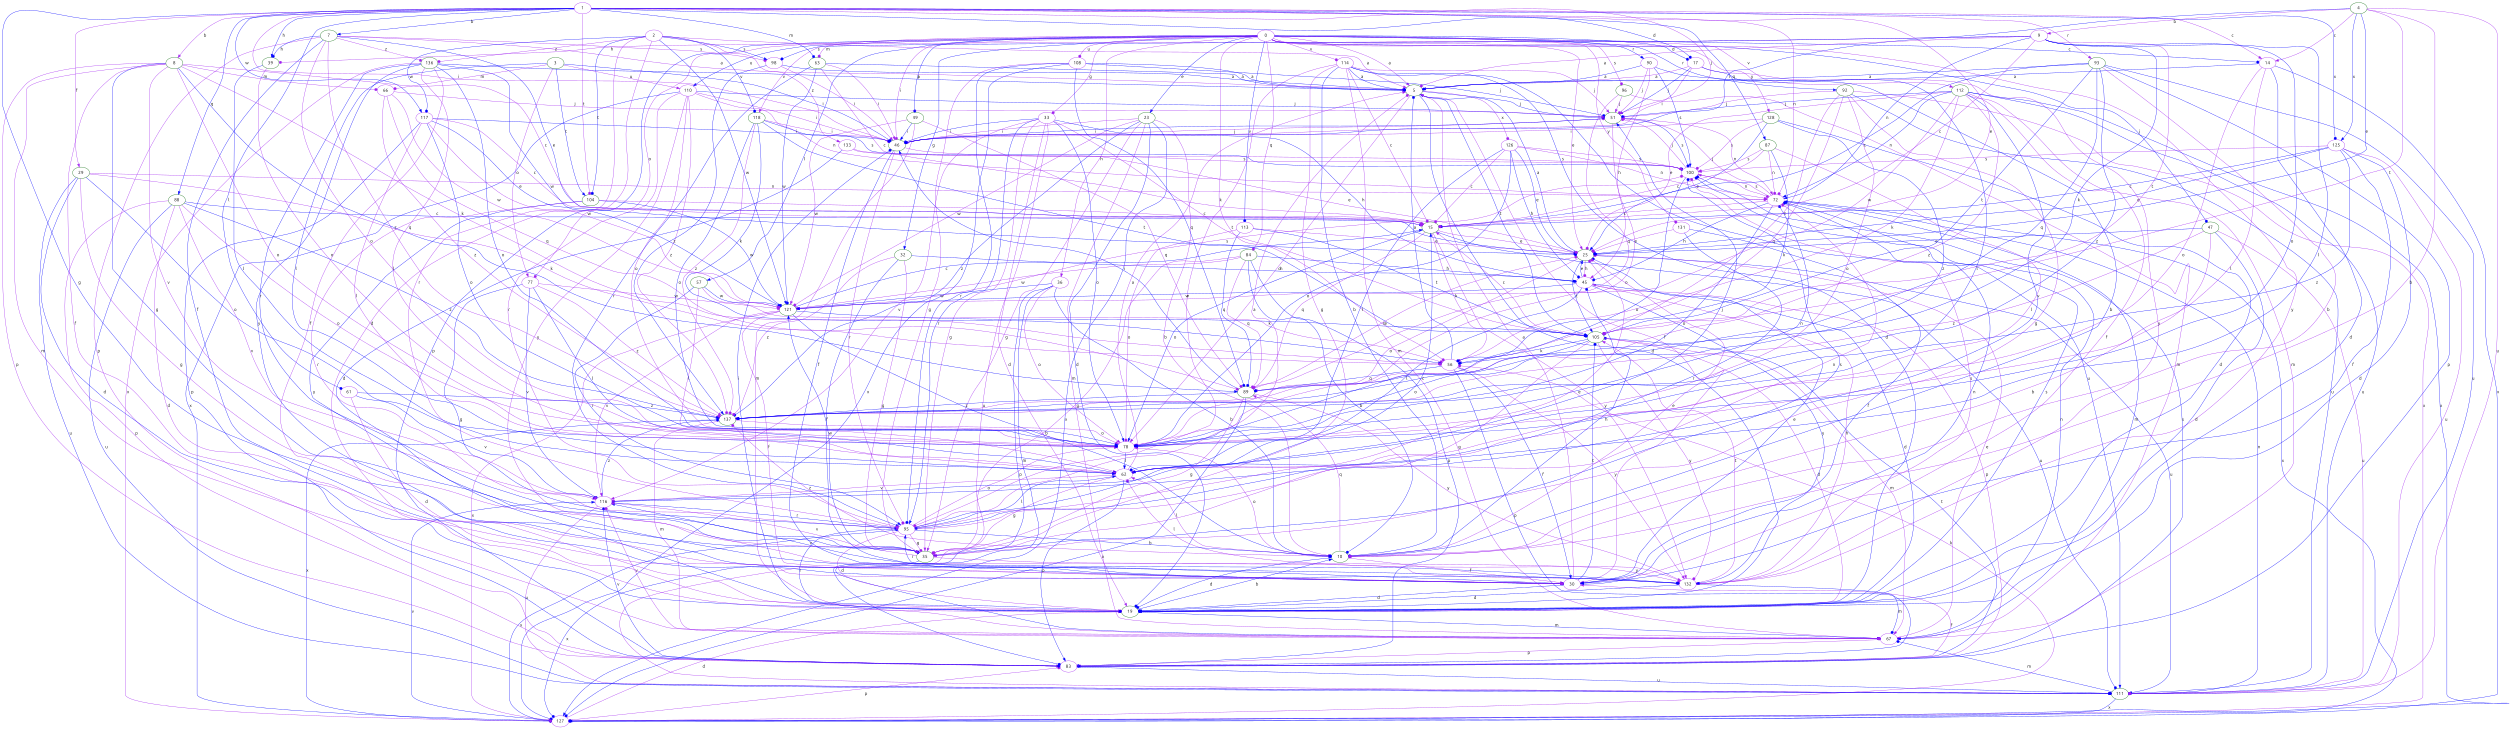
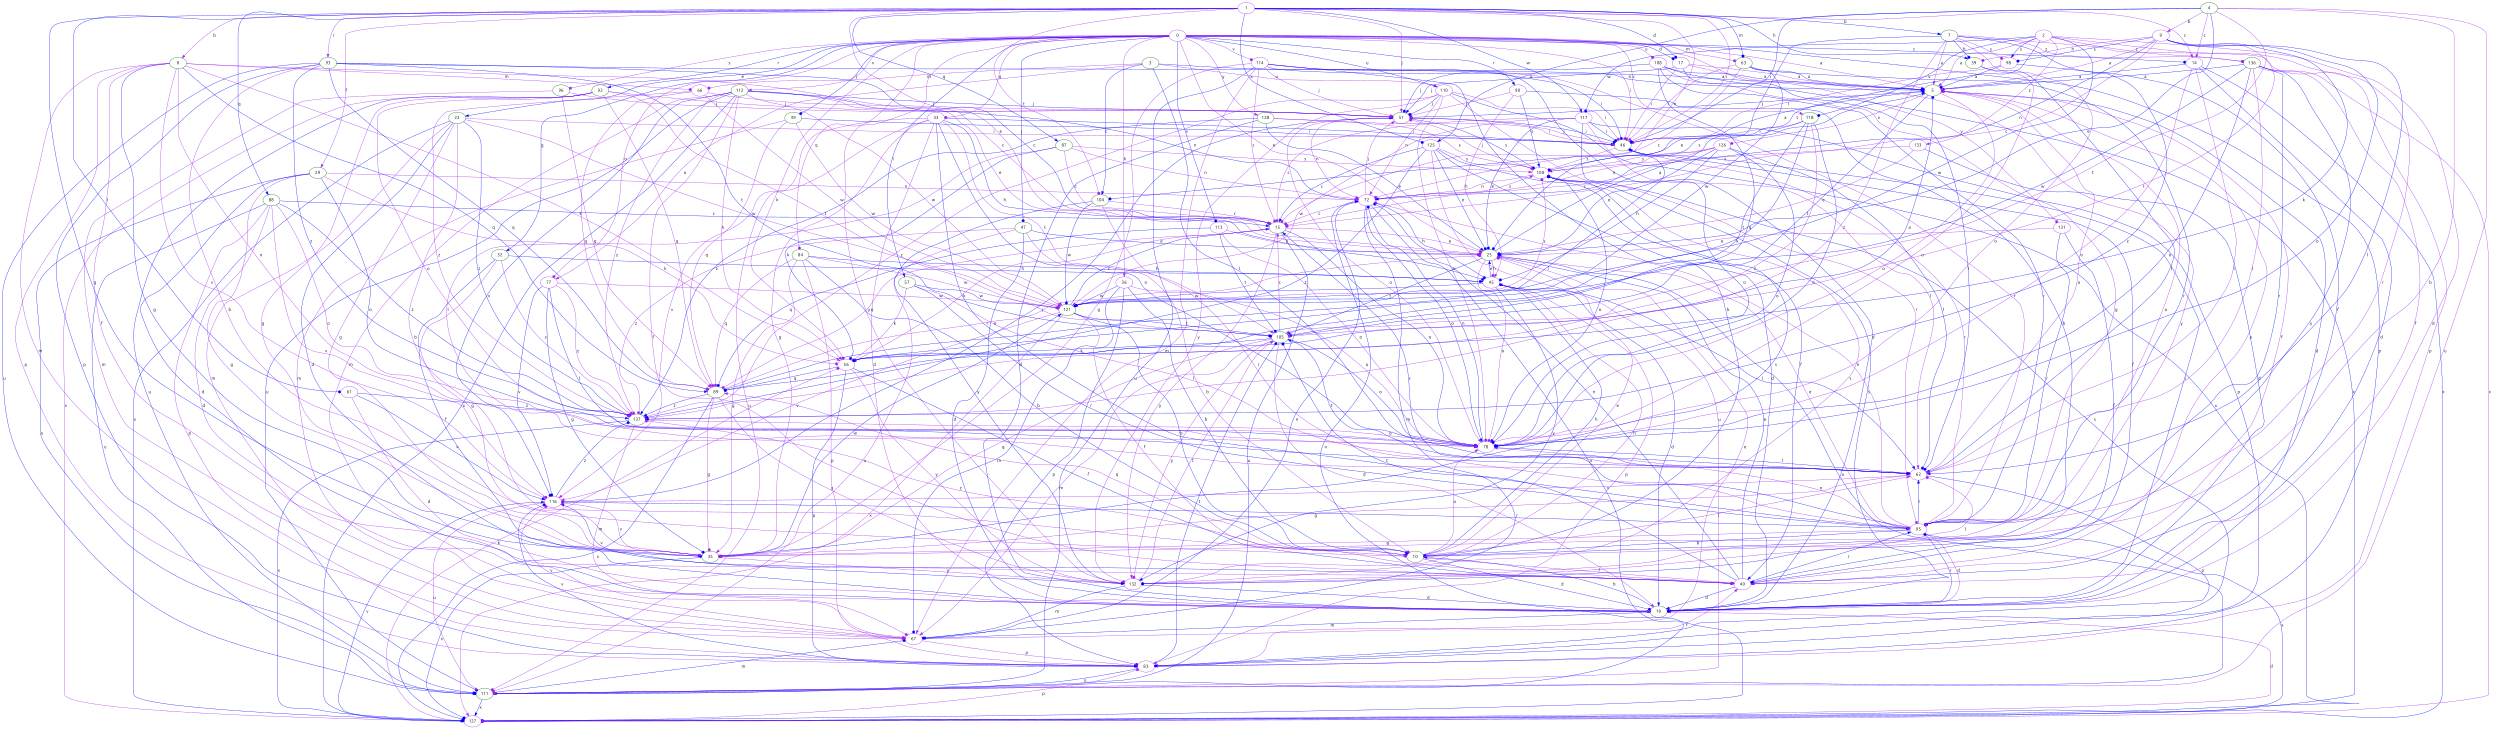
(1583, 79) -> (1775, 114)
none -> (1573, 455)
(1425, 561) -> (837, 522)
(1572, 584) -> (1743, 584)
